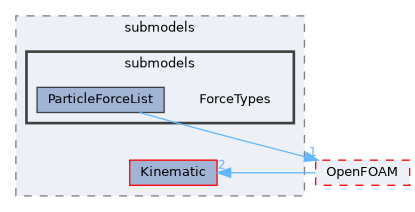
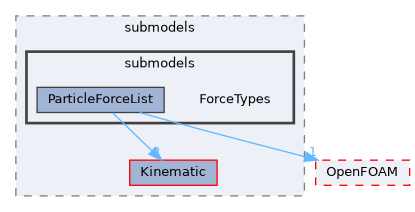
(273, 173) -> (132, 132)
